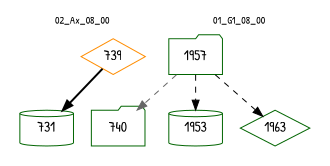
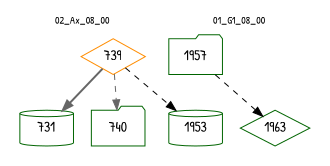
(167, 83) -> (115, 87)
(86, 86) -> (86, 86)
(196, 87) -> (147, 86)
